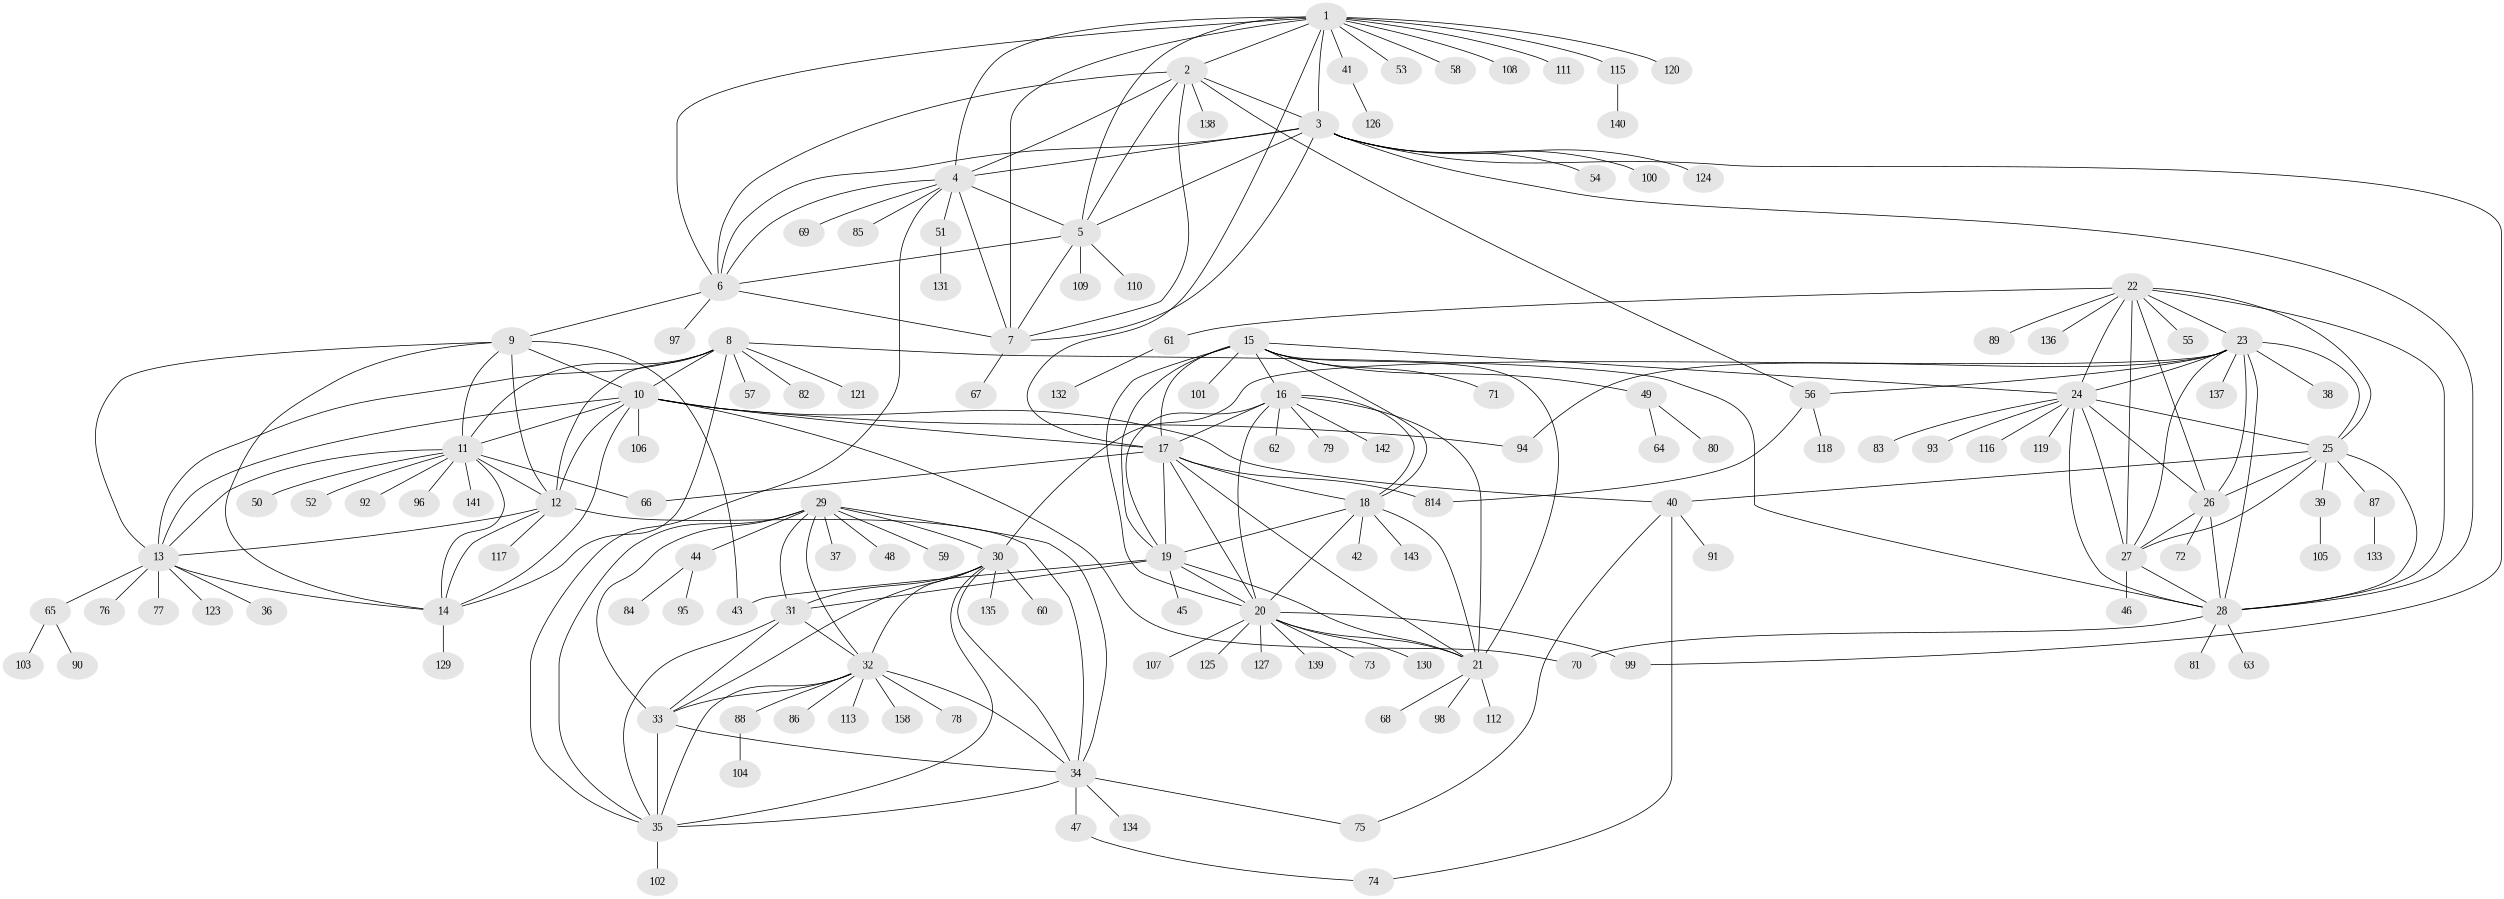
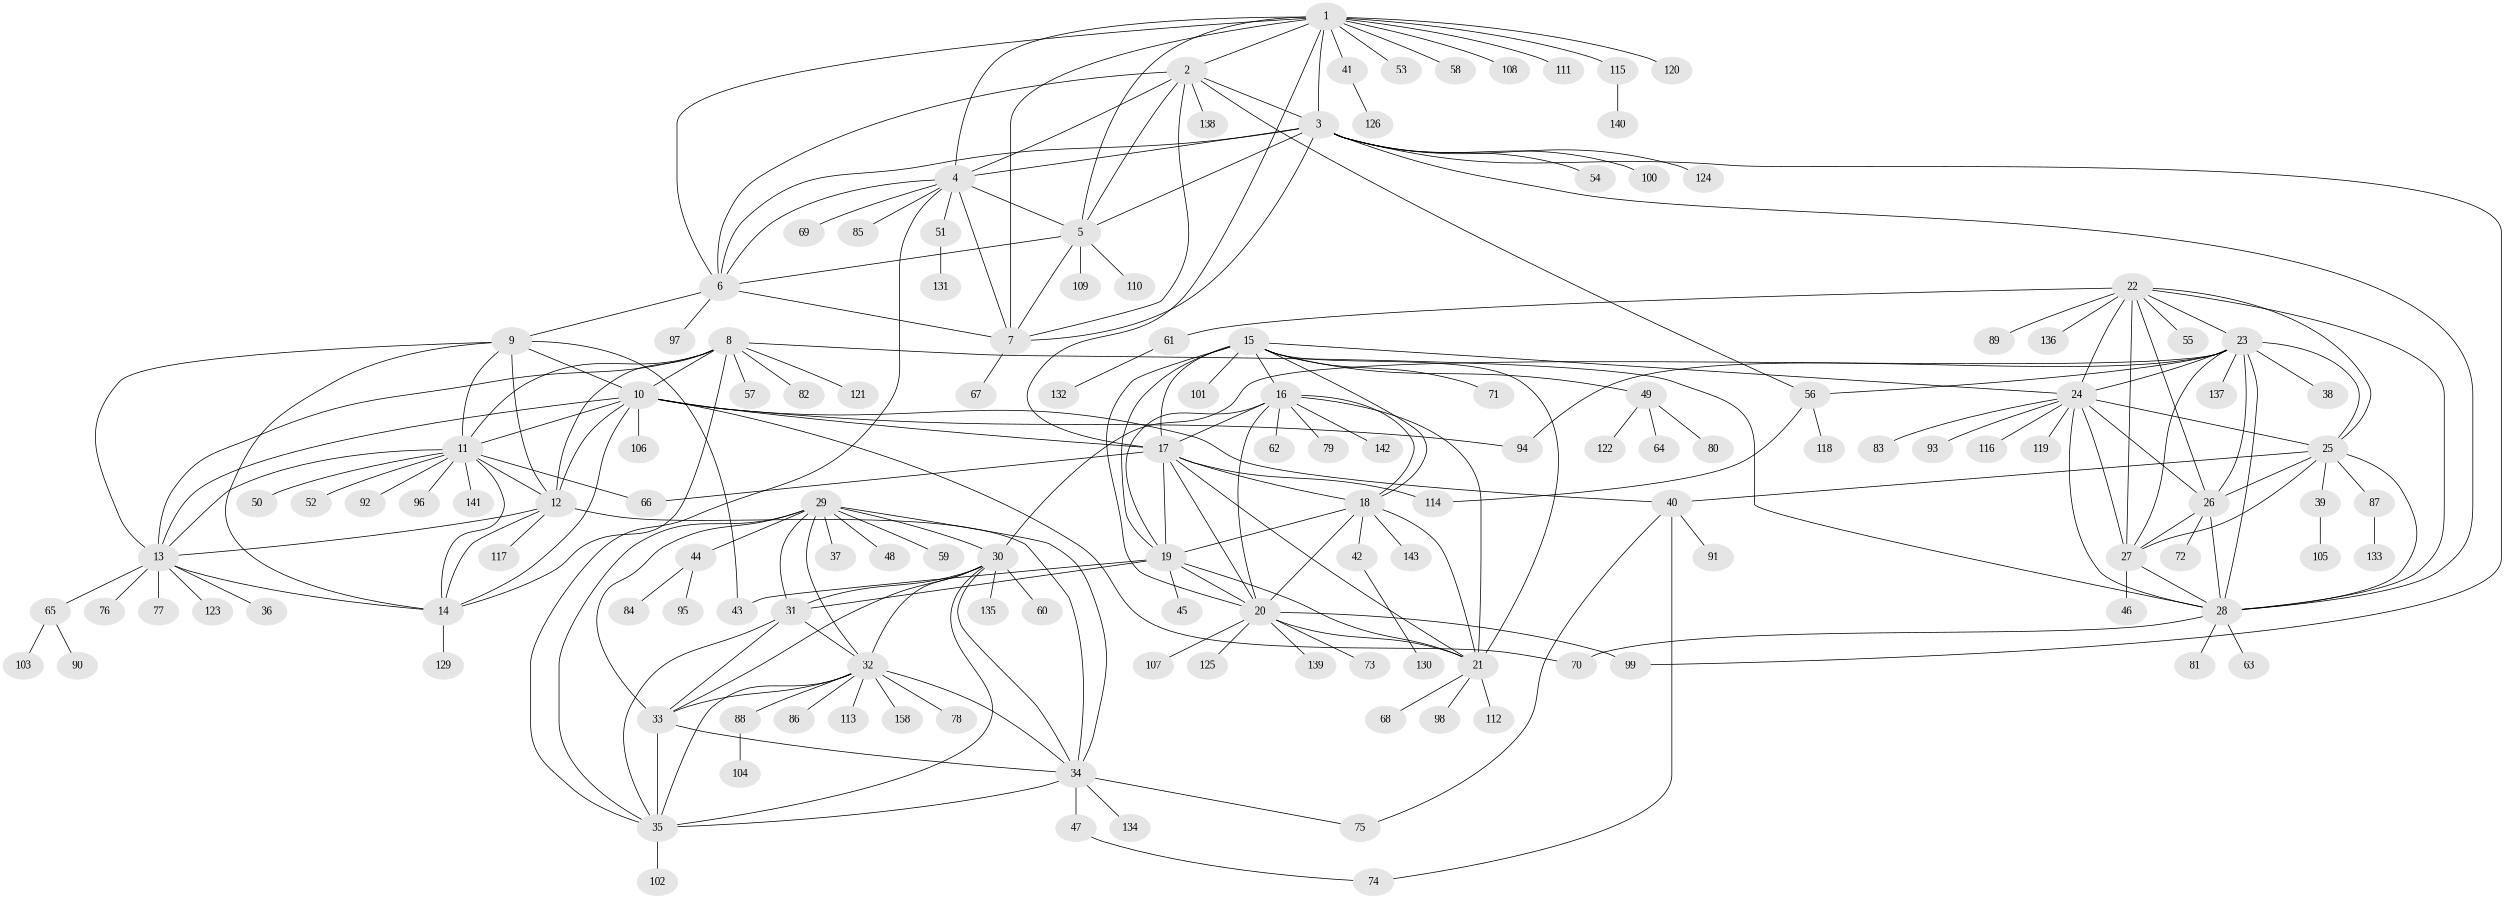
none -> (1605, 449)
(1433, 503) -> (1433, 503)
(1363, 642) -> (1383, 599)
(1262, 666) -> none
